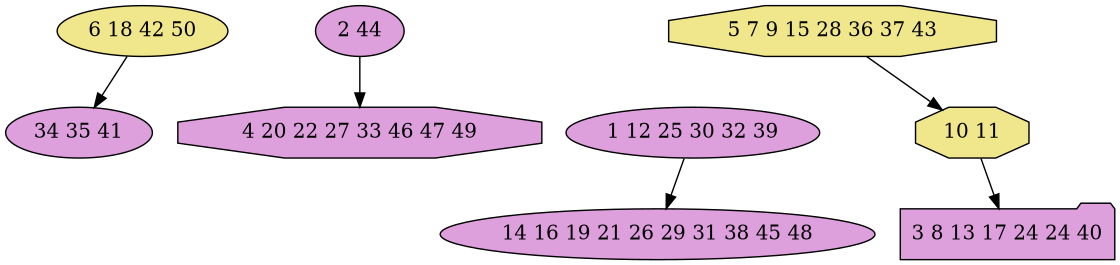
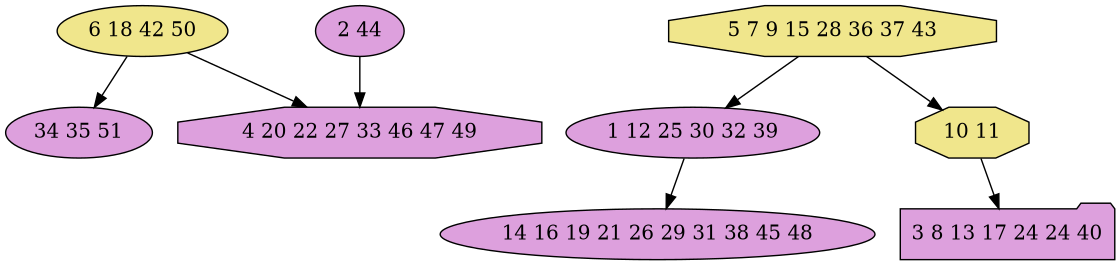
none -> (241, 77)
none -> (768, 78)
(79, 133) -> (79, 133)
